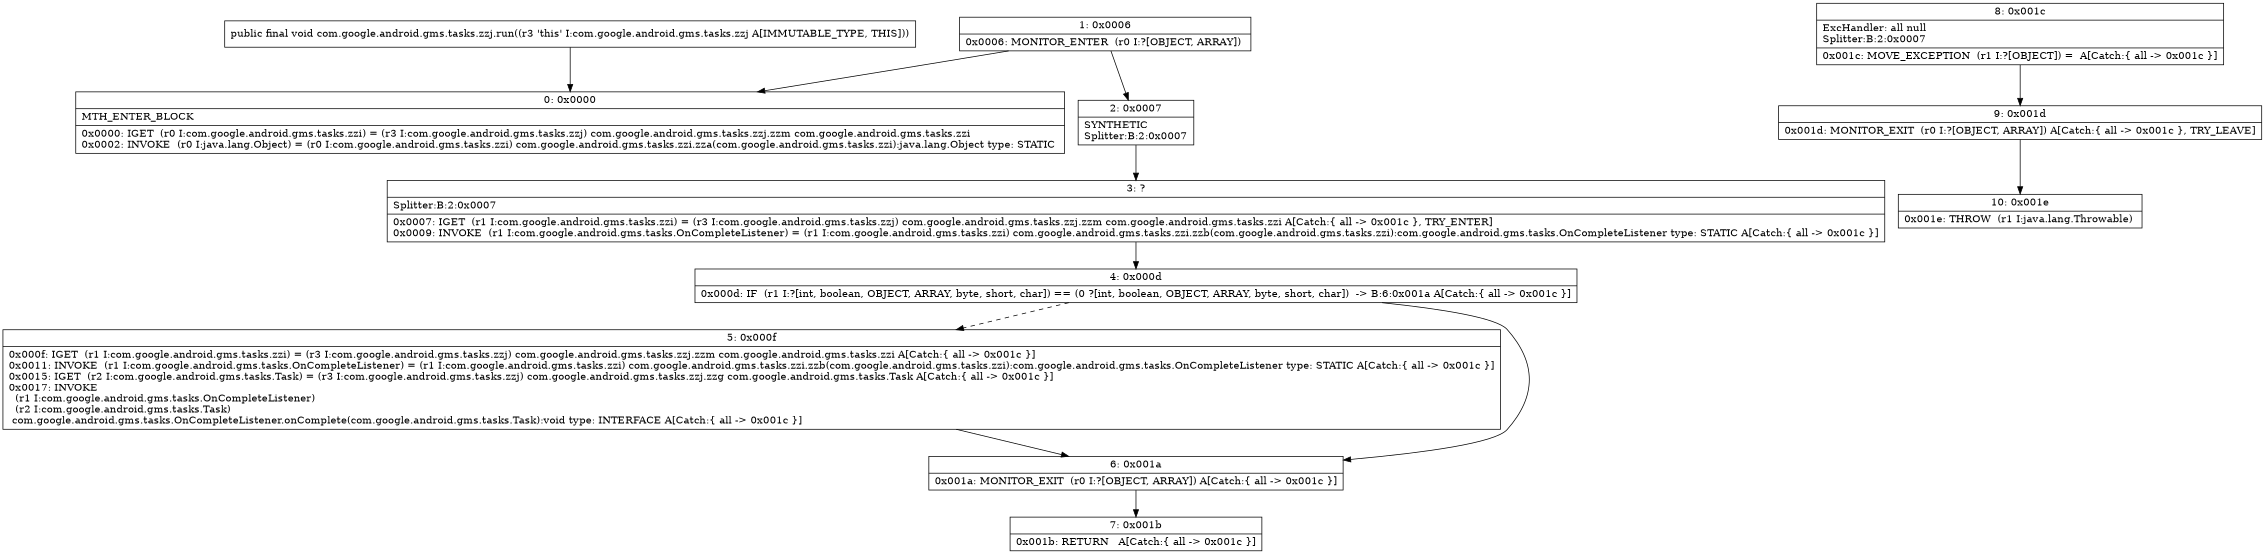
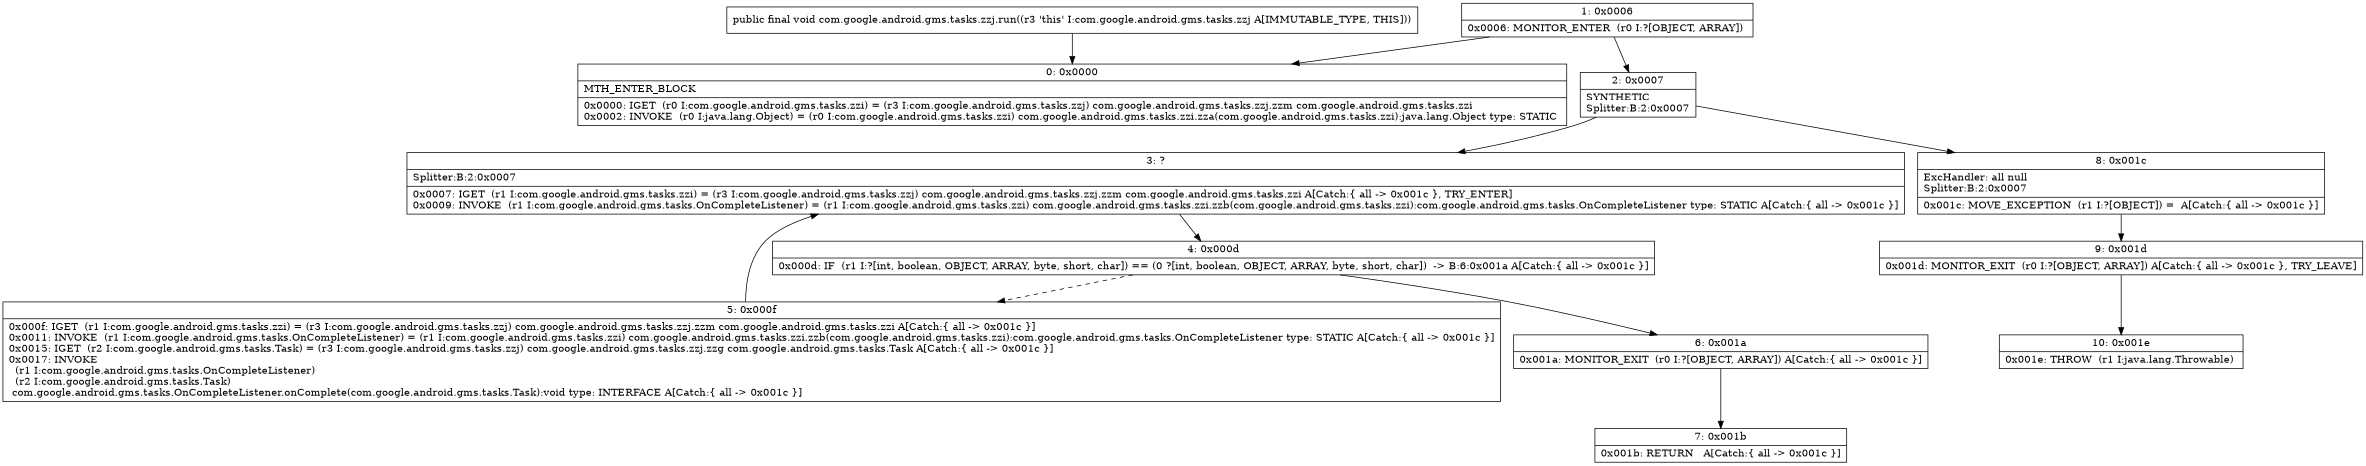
none -> (1822, 129)
(1009, 442) -> (761, 246)
